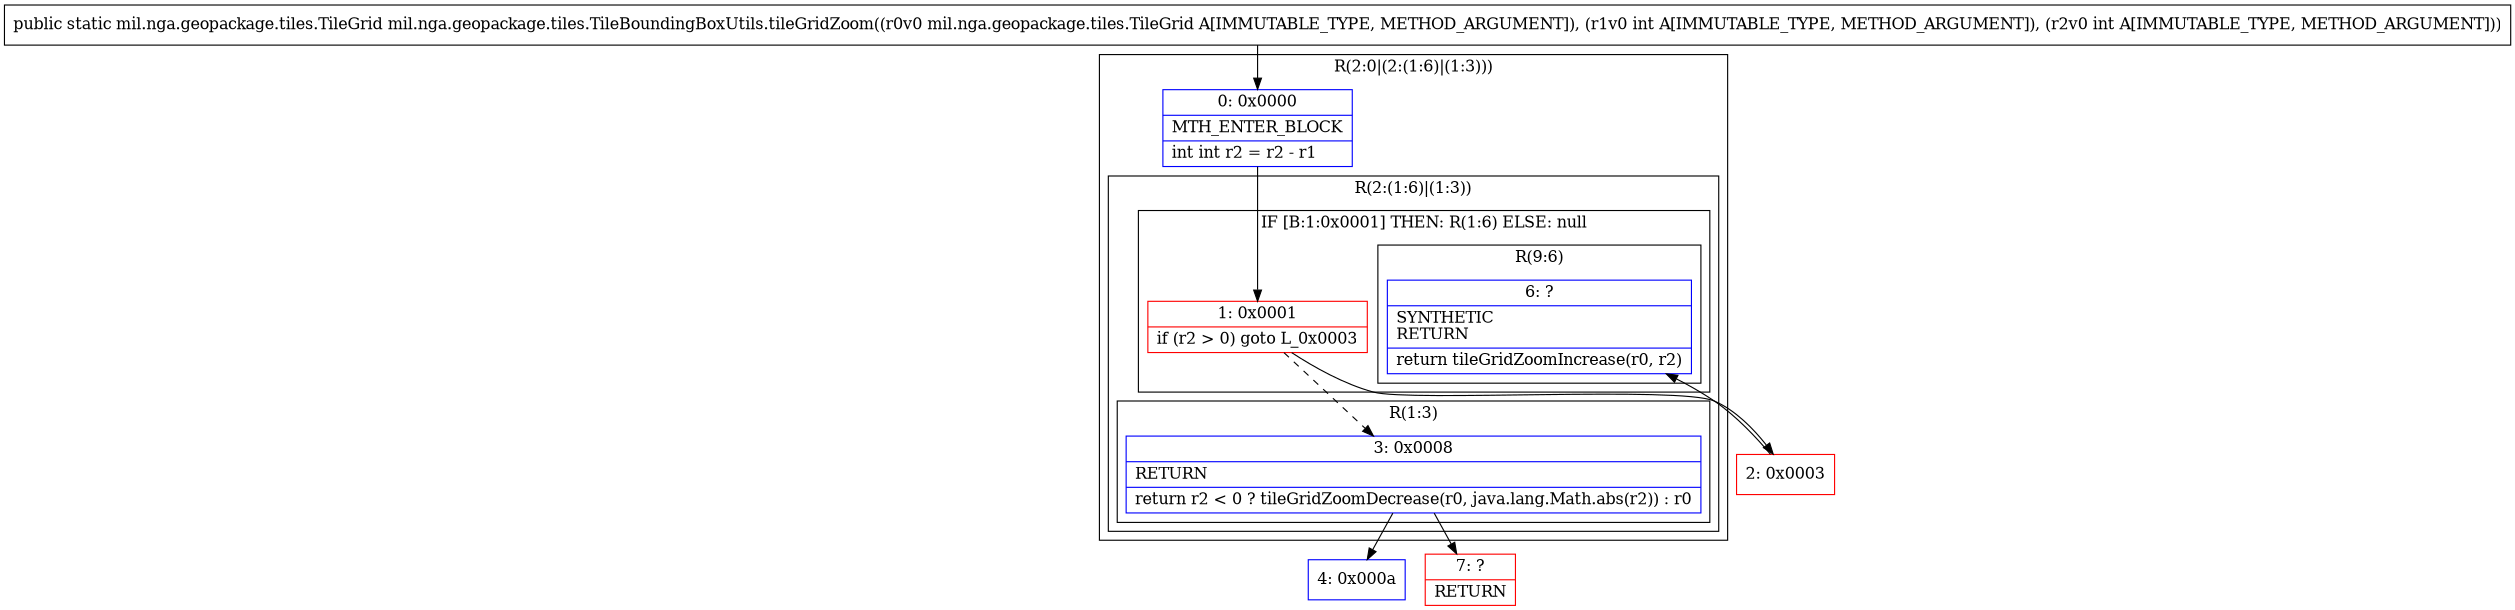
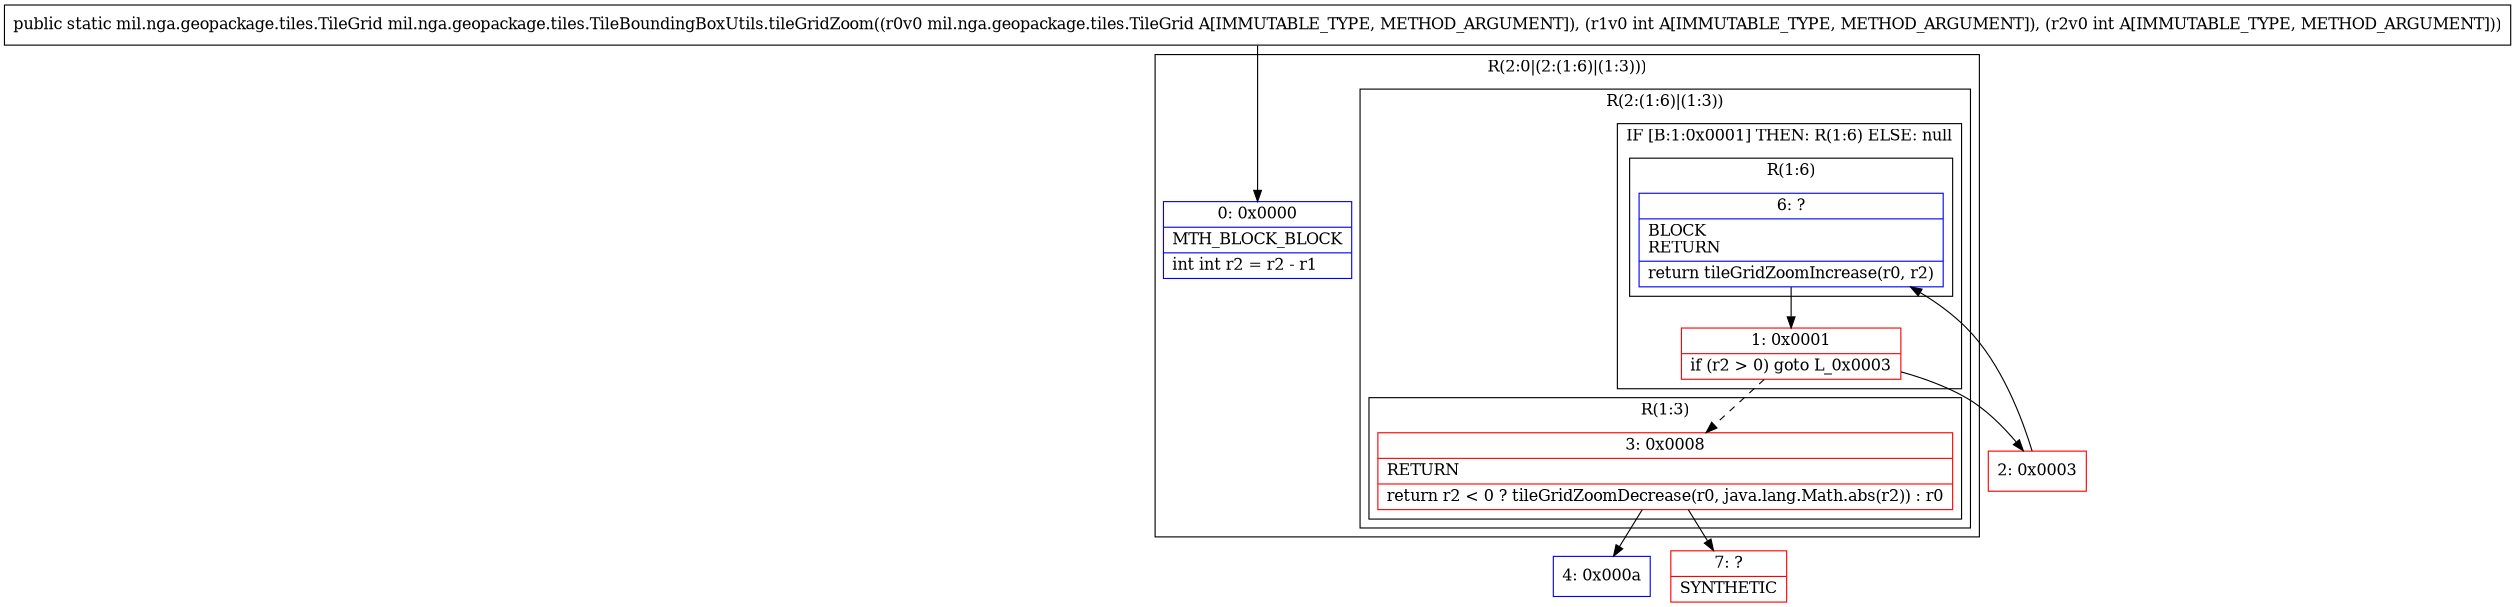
(1258, 128) -> (1258, 239)
(1258, 228) -> (1791, 303)
(1539, 258) -> (1791, 171)
(1445, 318) -> (1677, 231)
(1414, 475) -> (1665, 471)
(1470, 592) -> (1729, 589)
